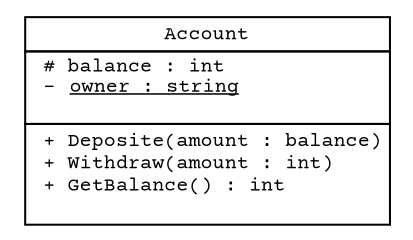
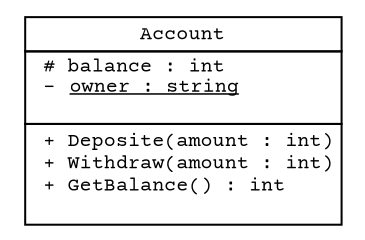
(208, 140) -> (183, 140)
